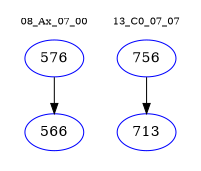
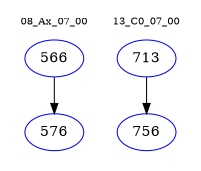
(147, 22) -> (147, 22)
(54, 90) -> (54, 90)
(147, 90) -> (147, 90)
